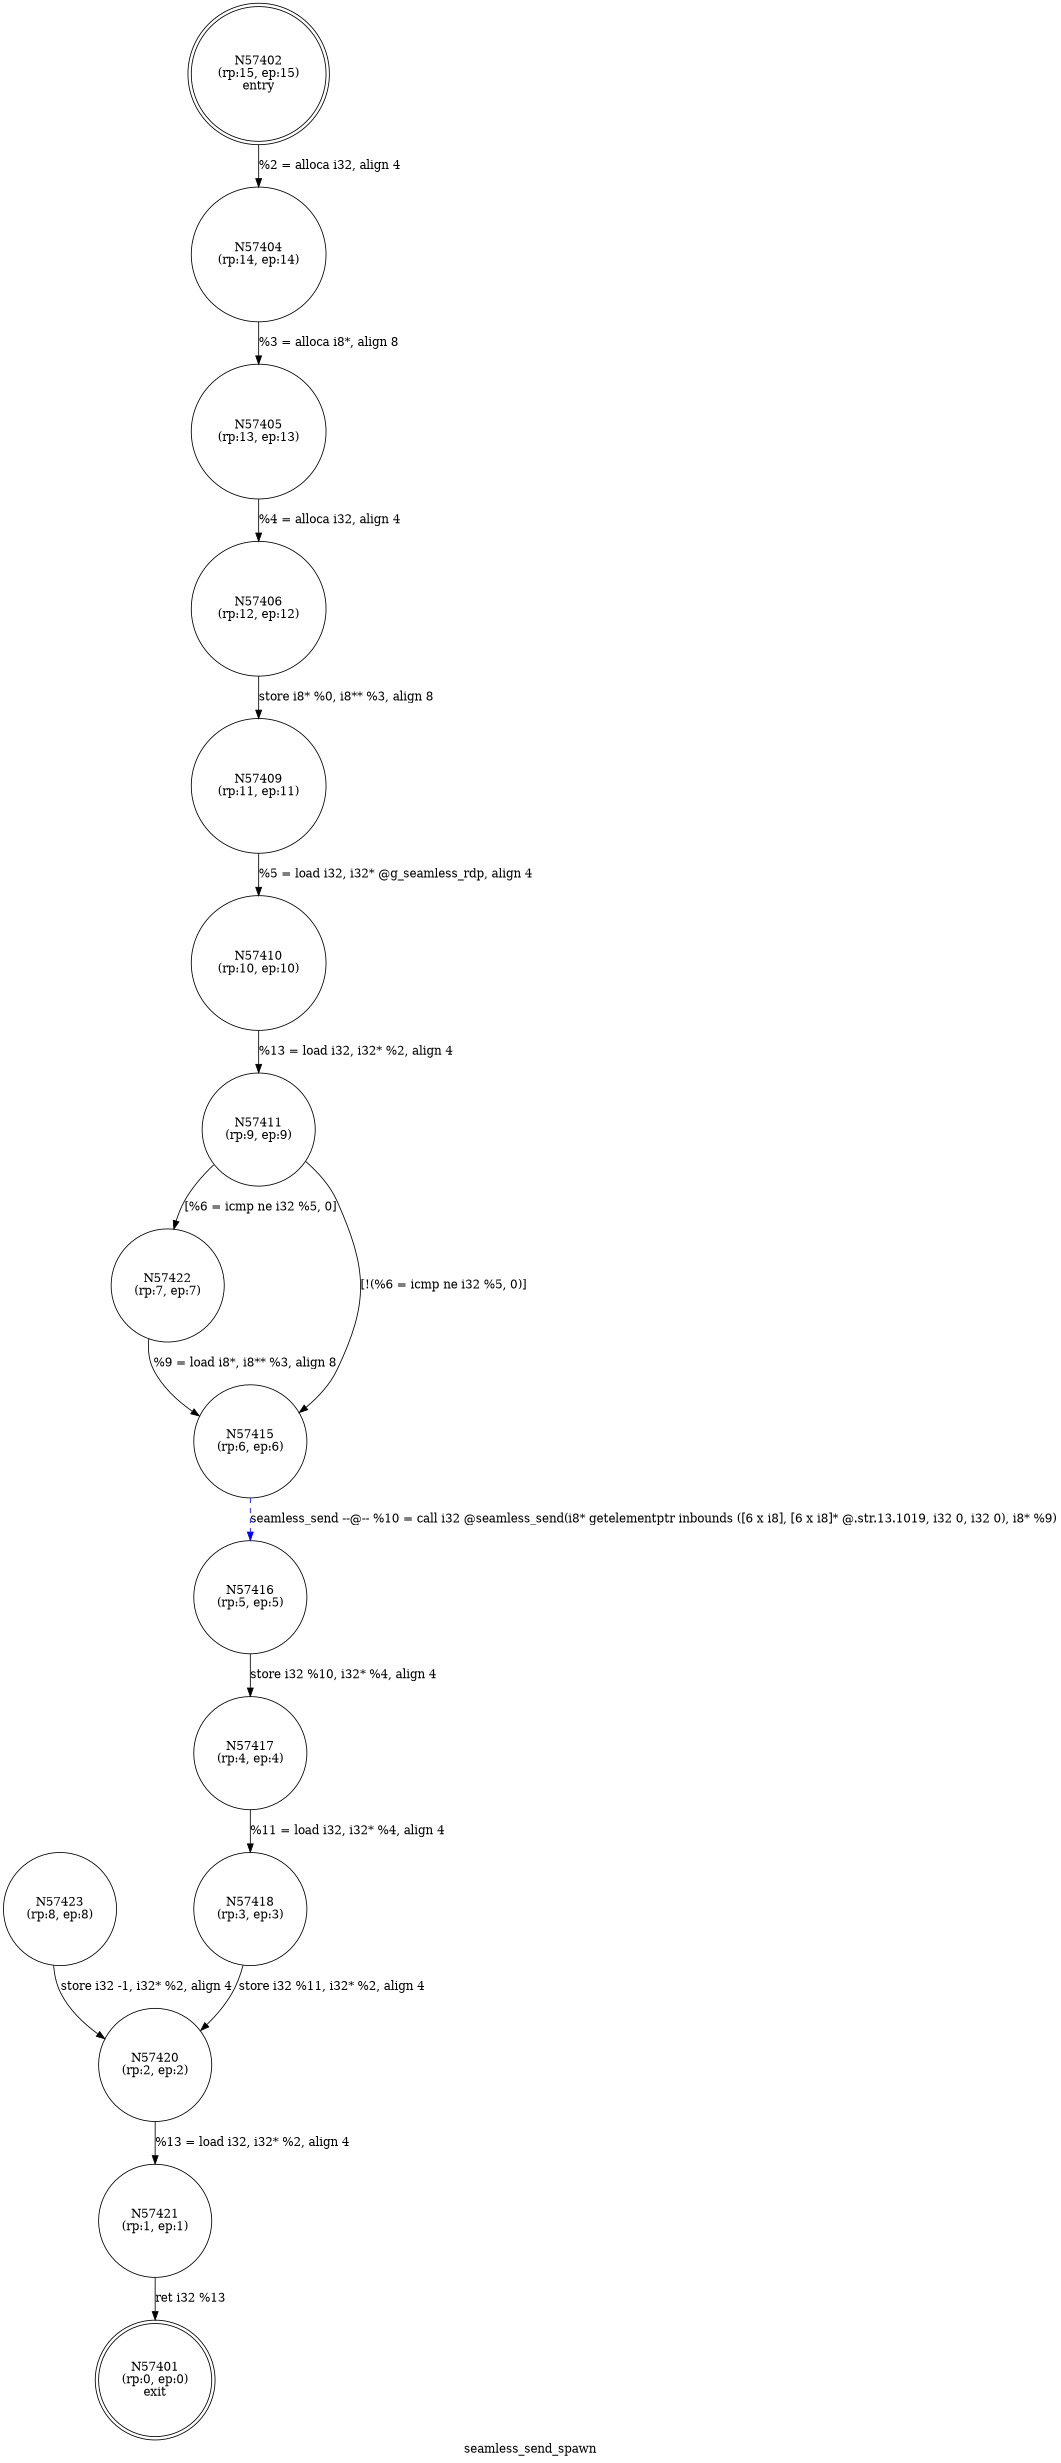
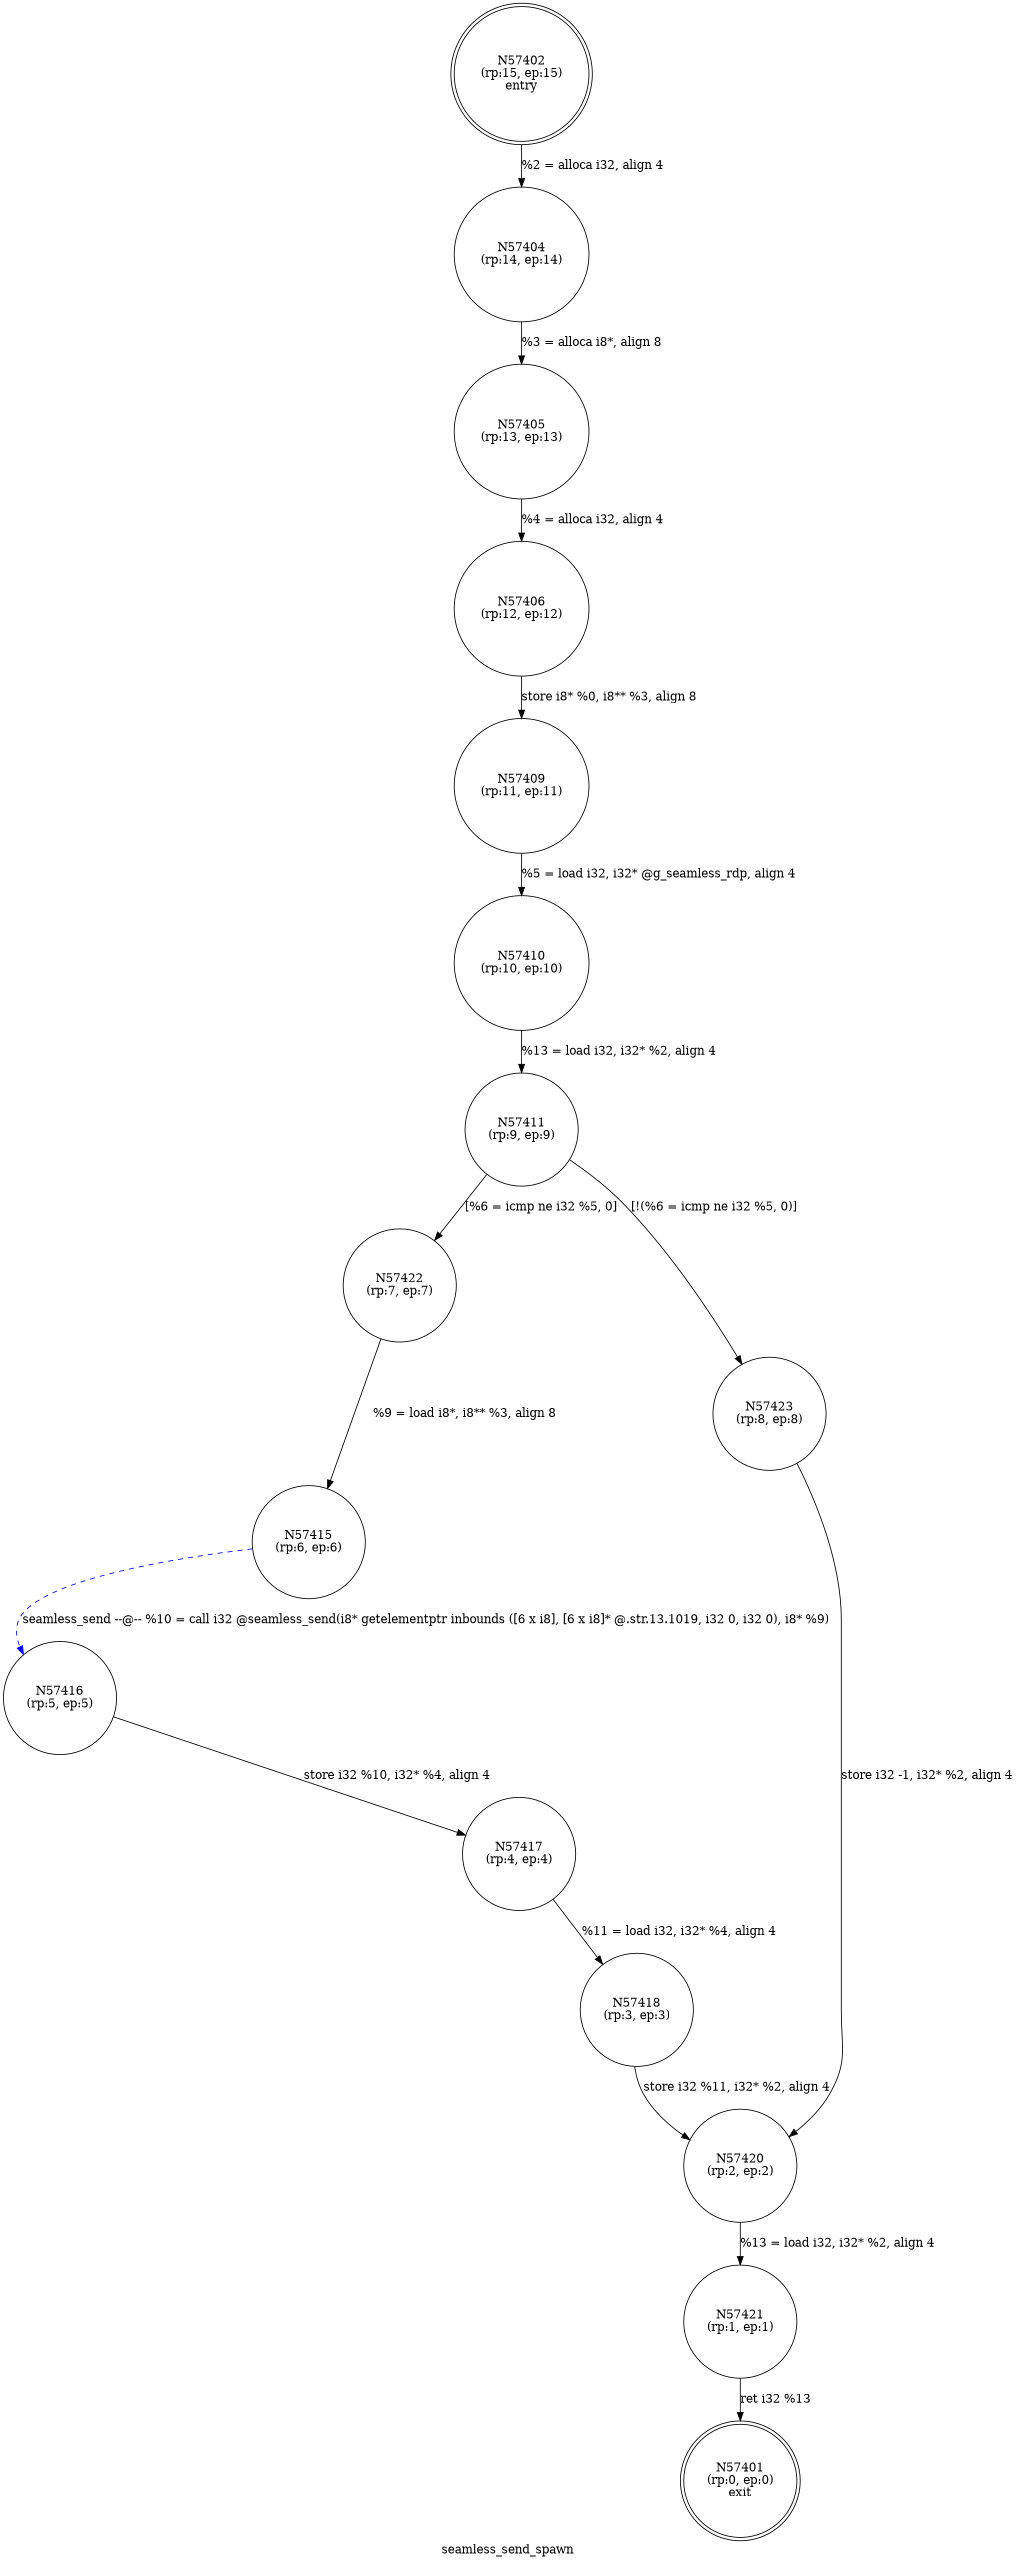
(360, 1285) -> (663, 1250)
